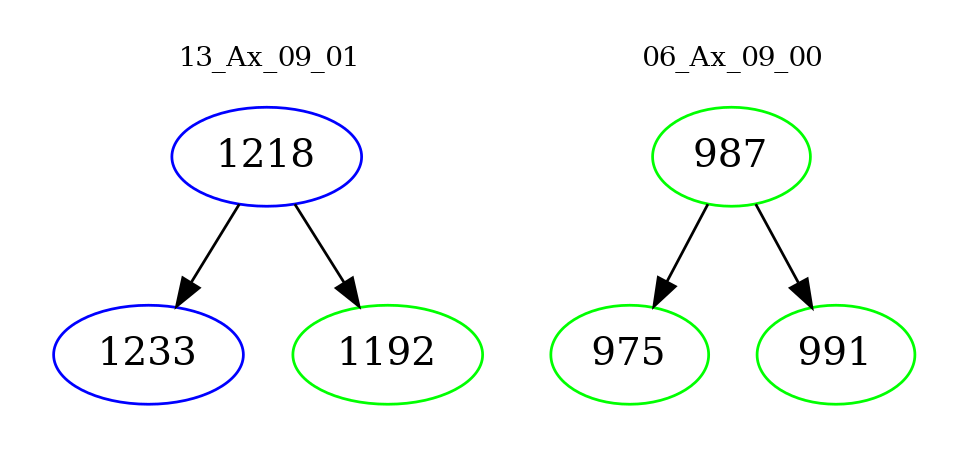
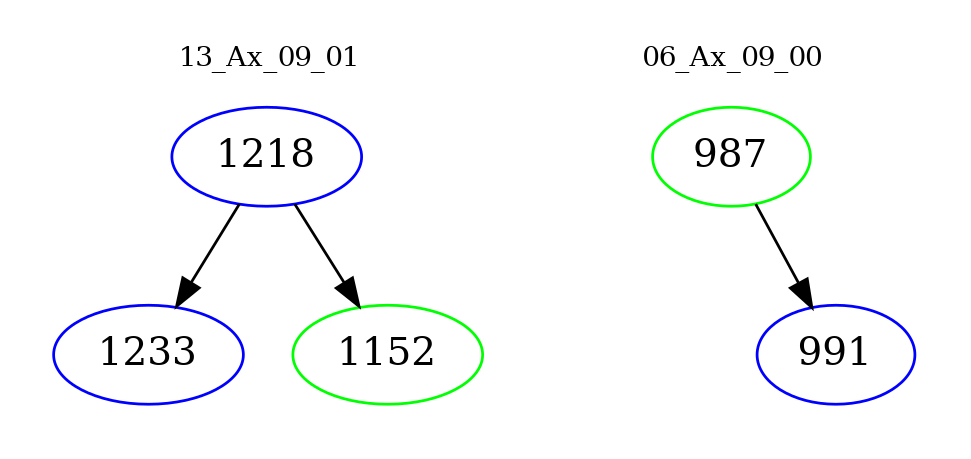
(388, 355) -> (388, 355)
(630, 355) -> none
(836, 355) -> (836, 355)
